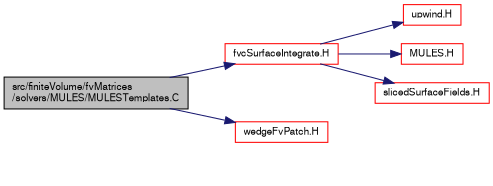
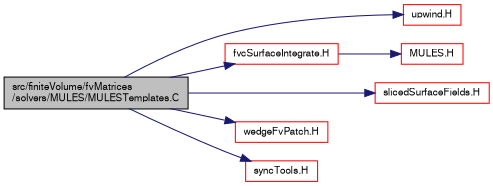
(357, 35) -> (254, 28)
(352, 72) -> (277, 93)
none -> (282, 171)
